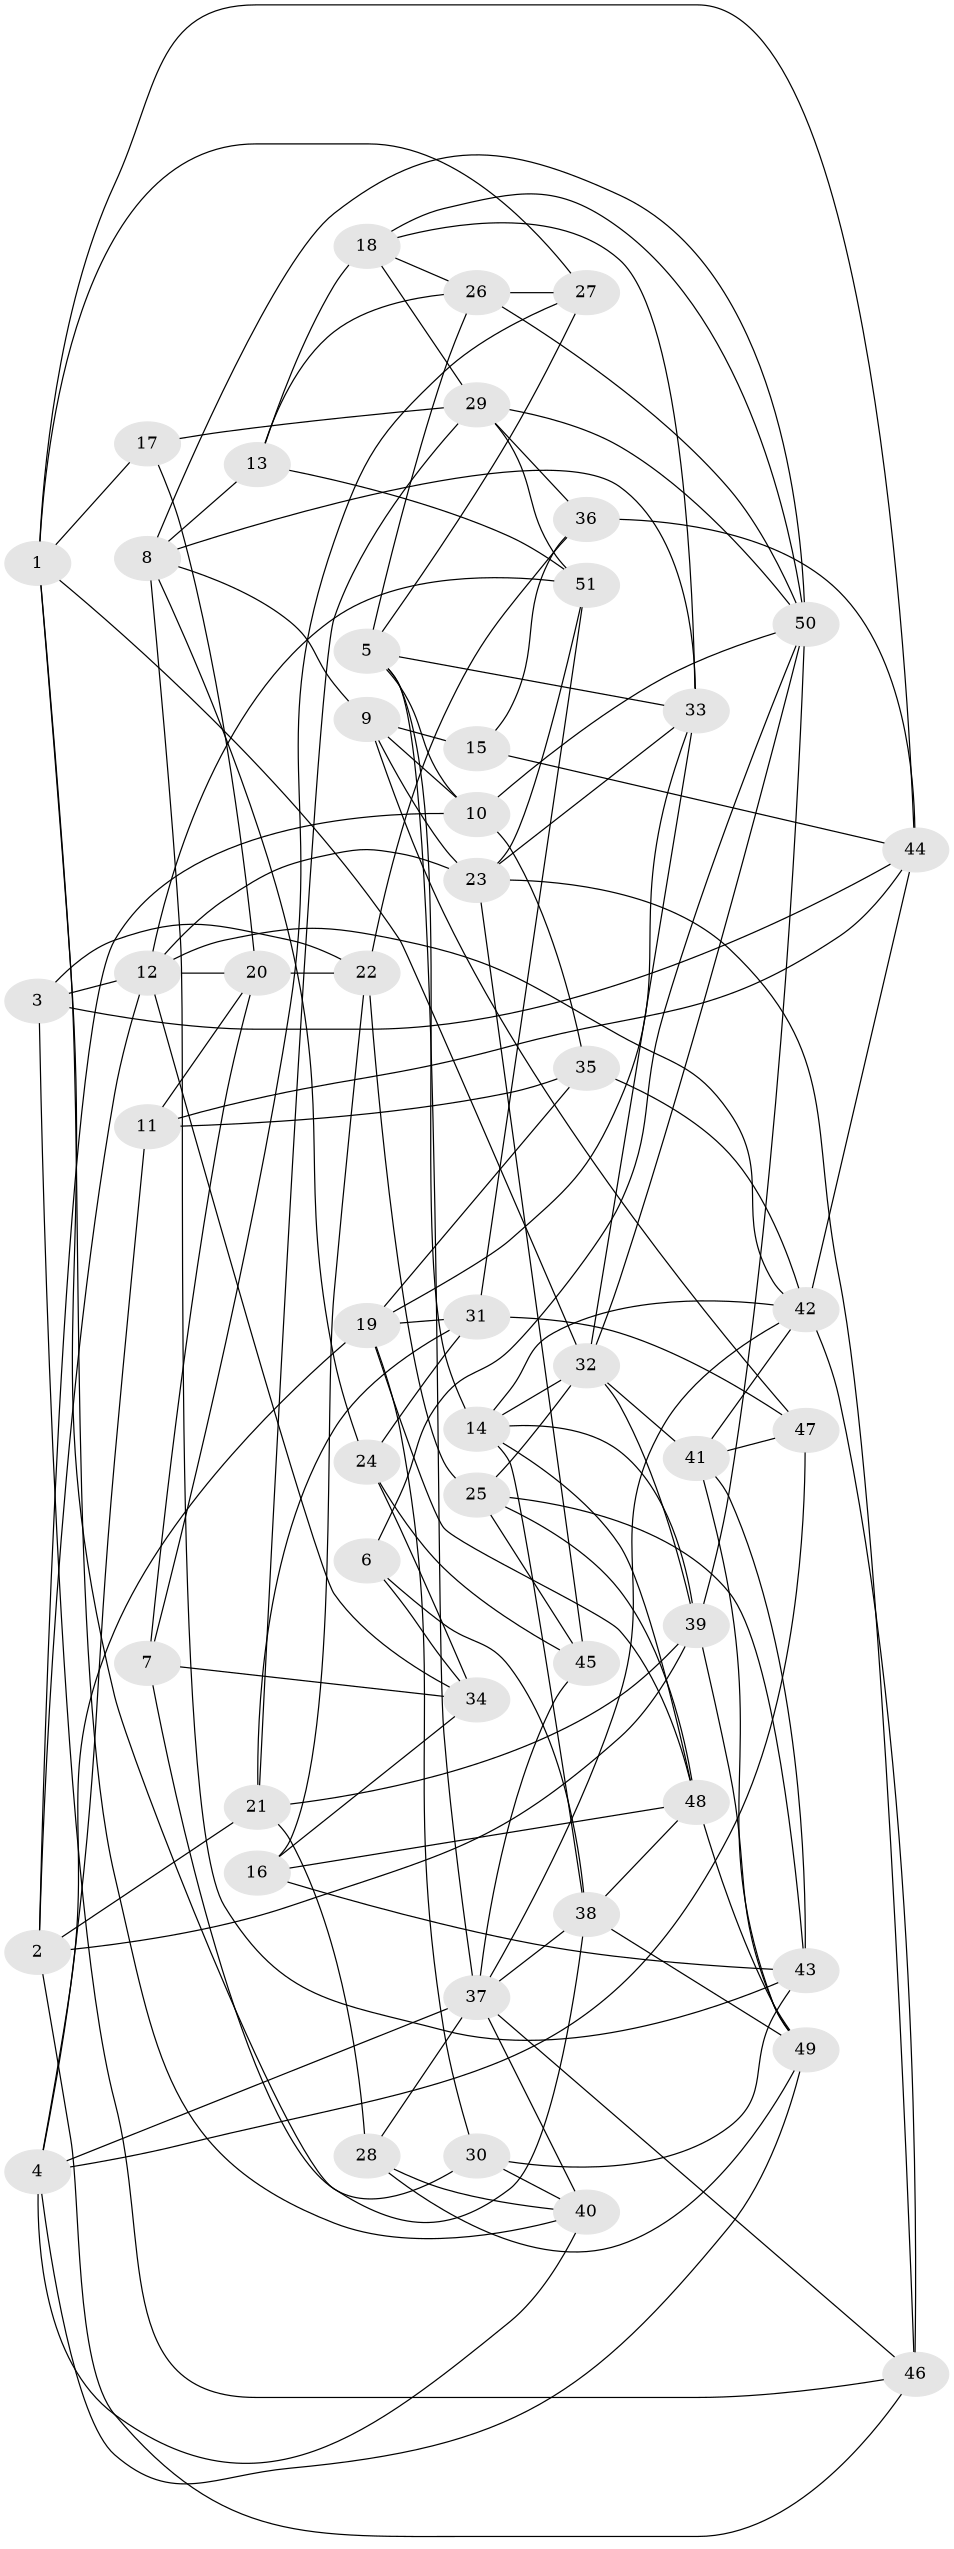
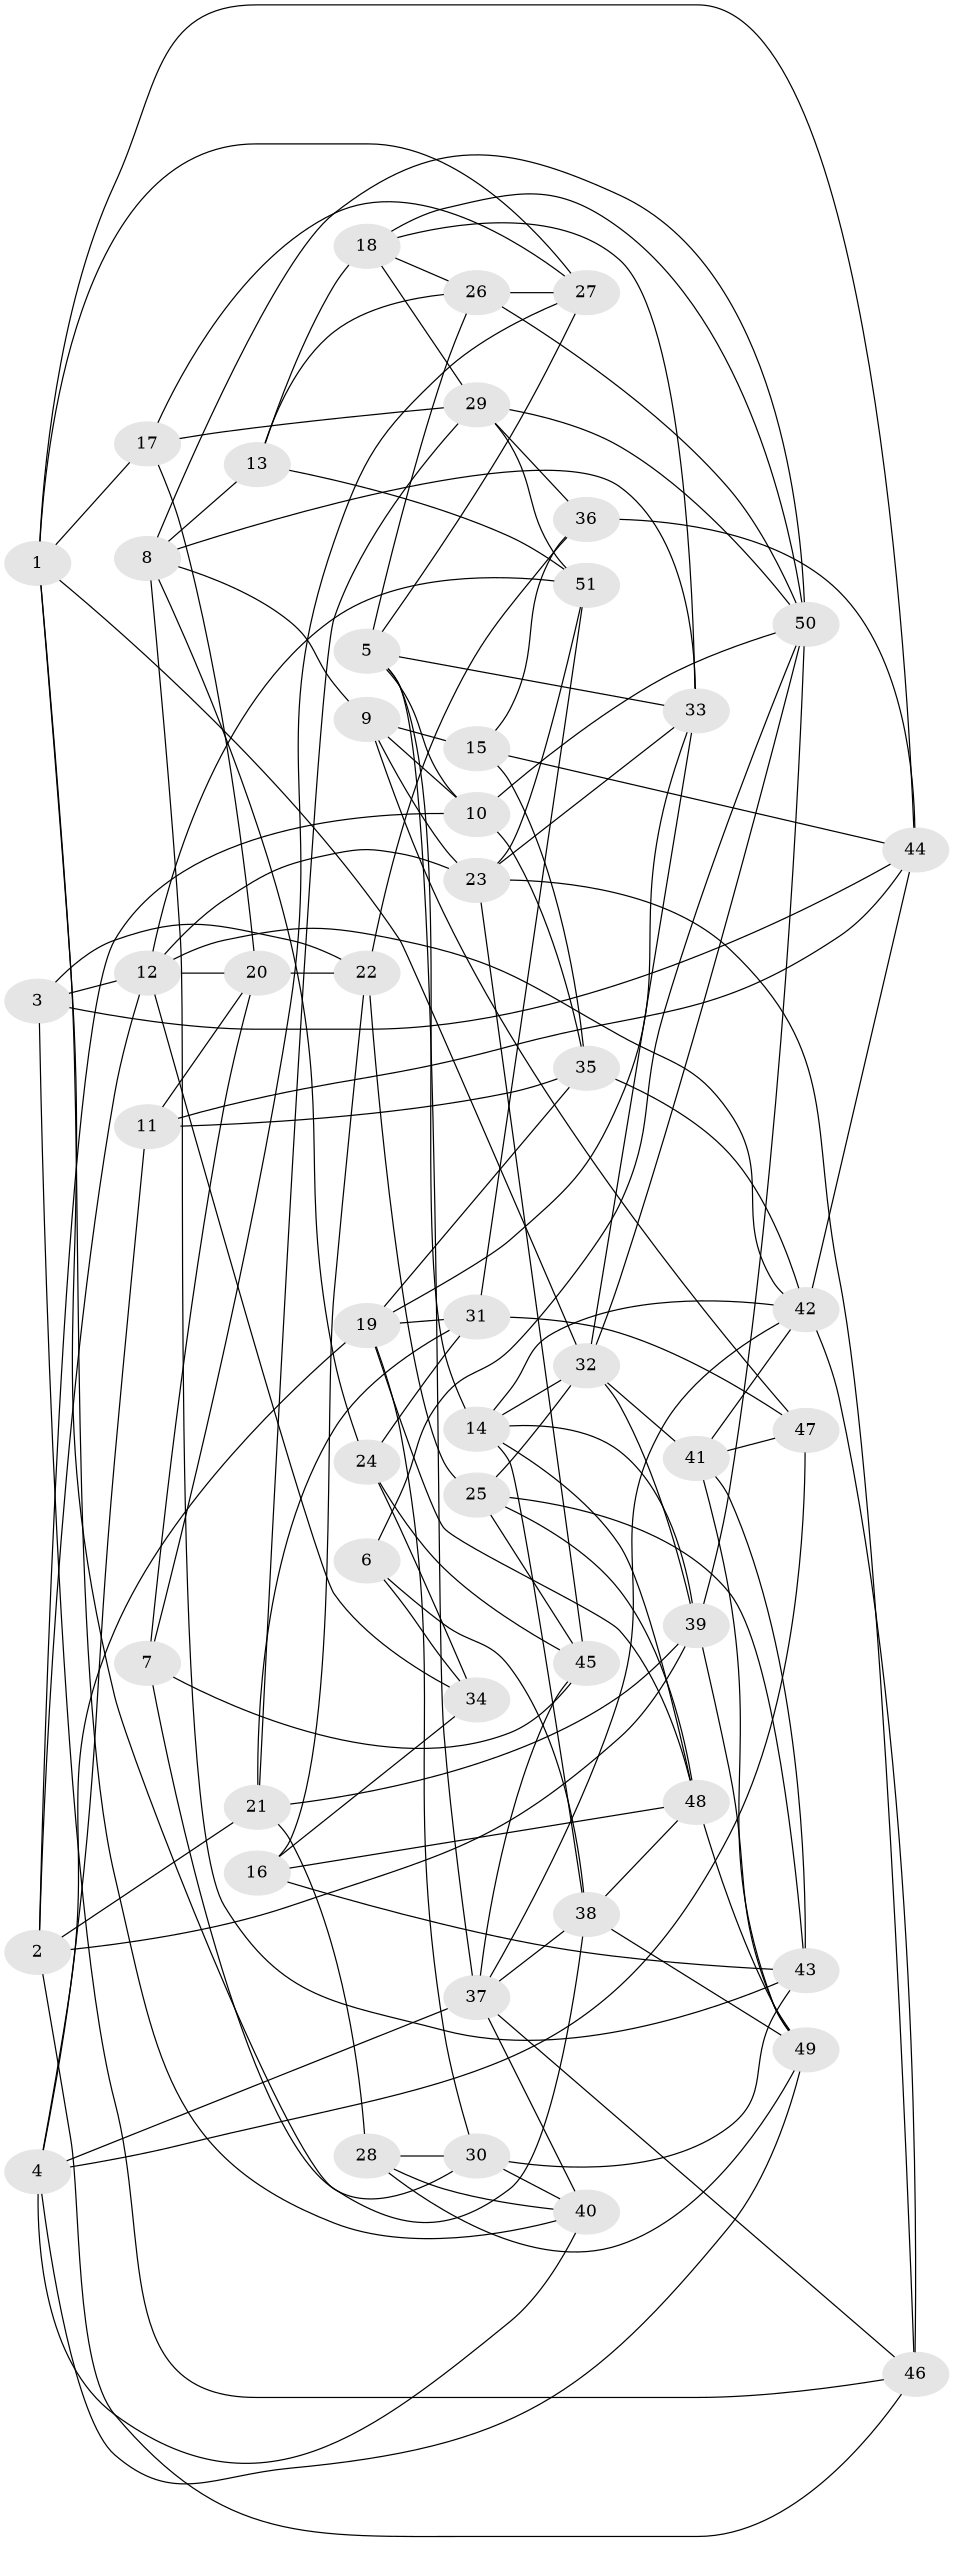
none -> (311, 227)
none -> (556, 901)
(312, 1682) -> (376, 1745)
(422, 2077) -> (422, 2156)
